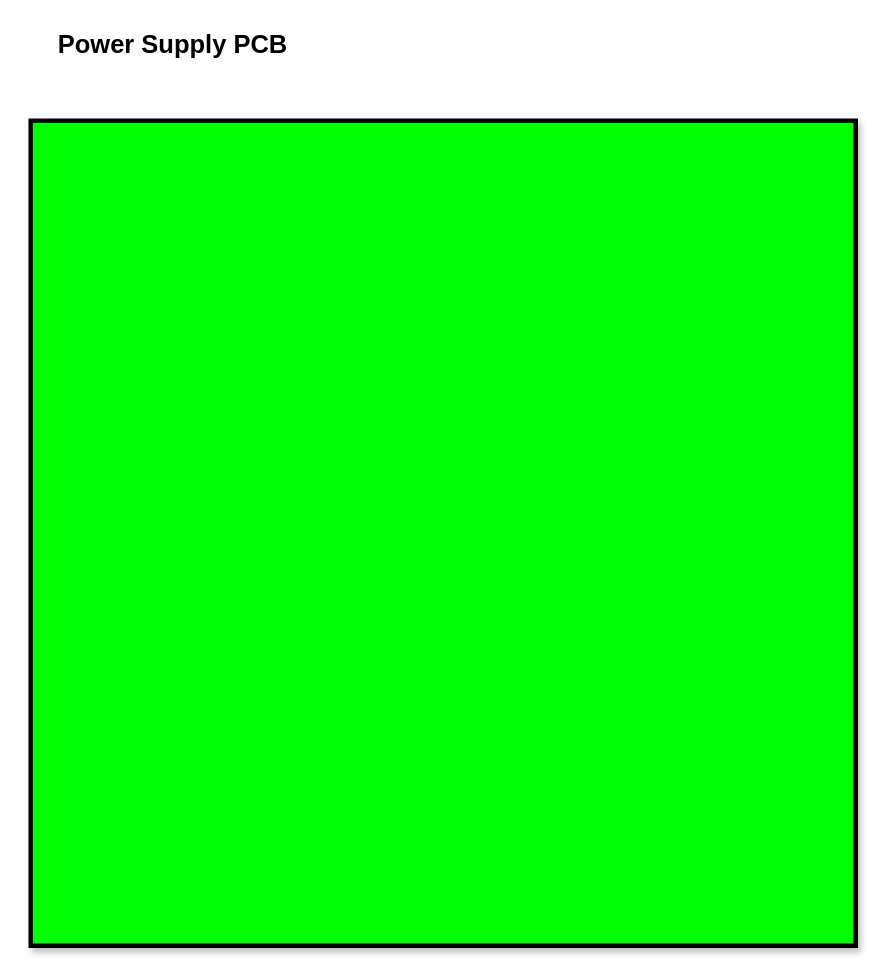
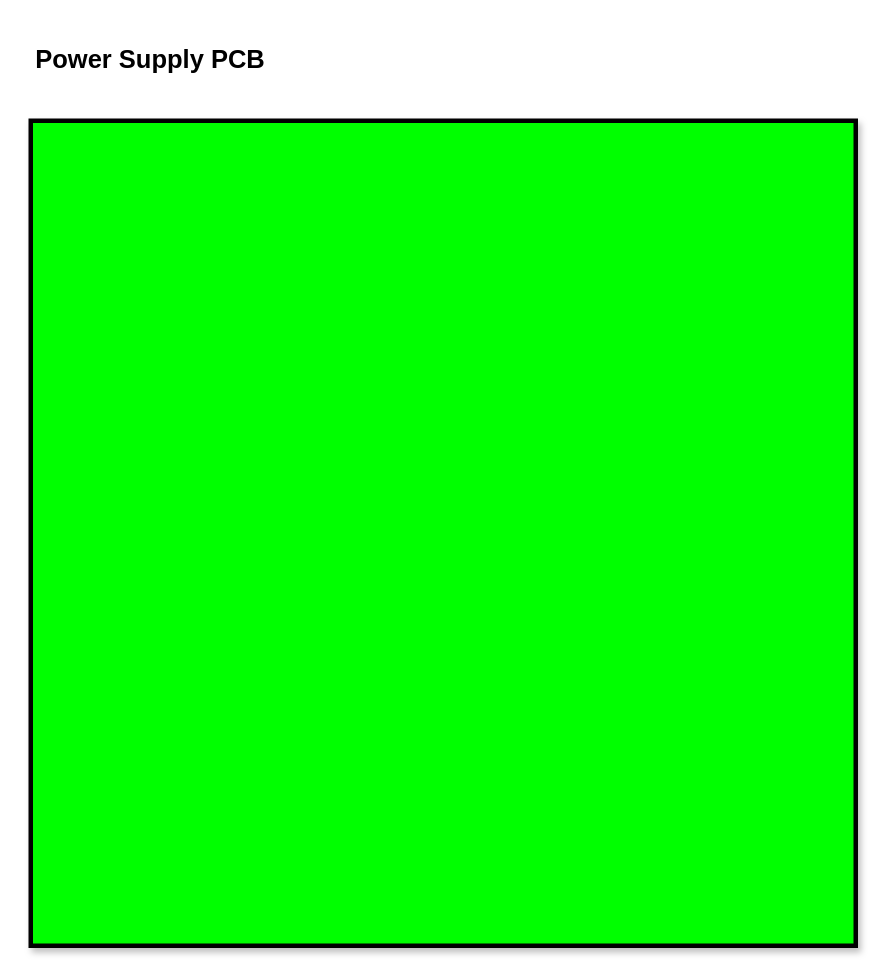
(173, 46) -> (151, 61)
